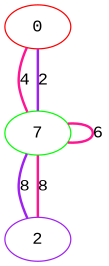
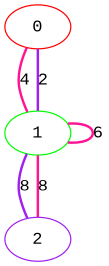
(38, 133) -> (38, 133)
